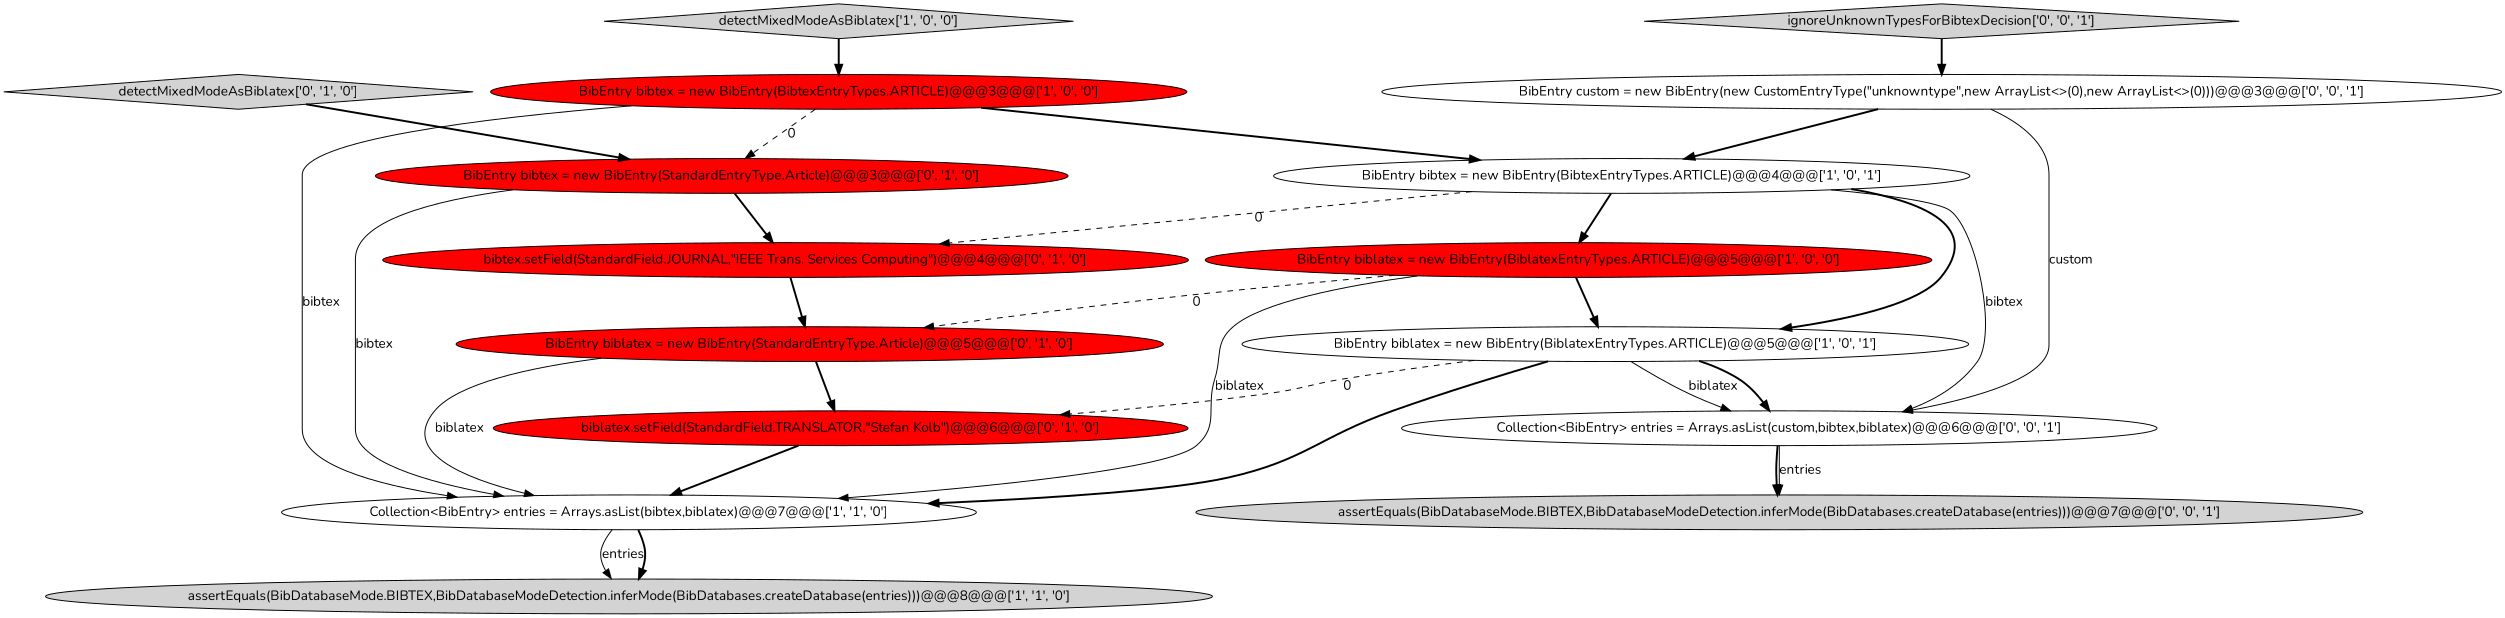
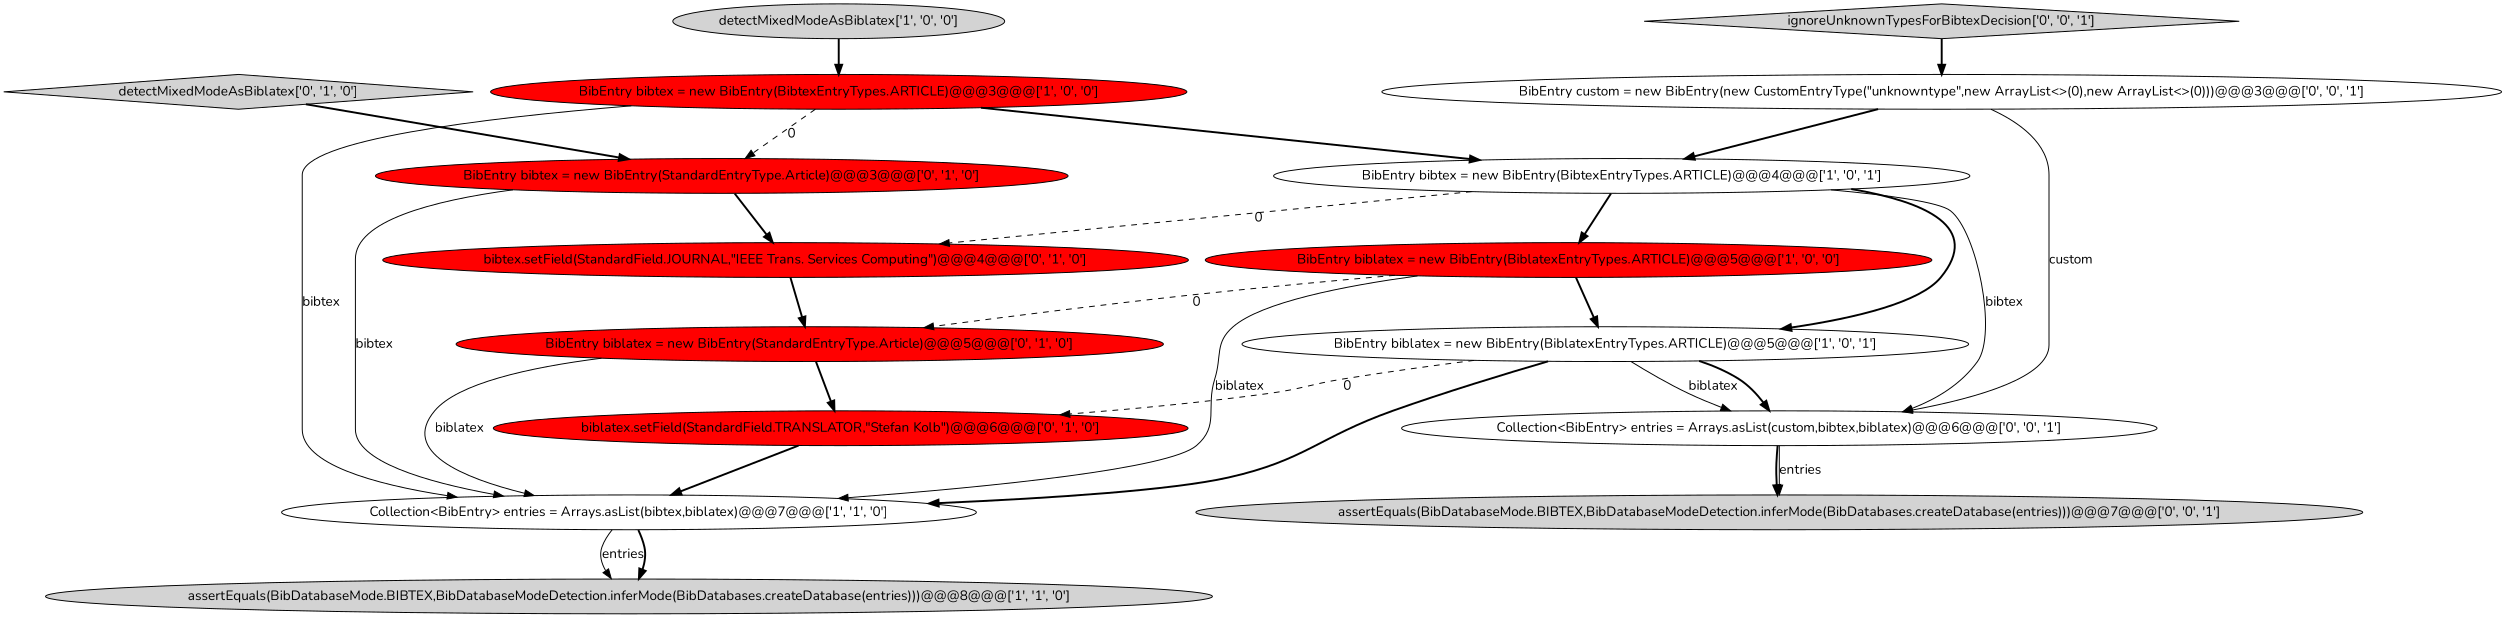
(839, 21) -> (839, 21)
